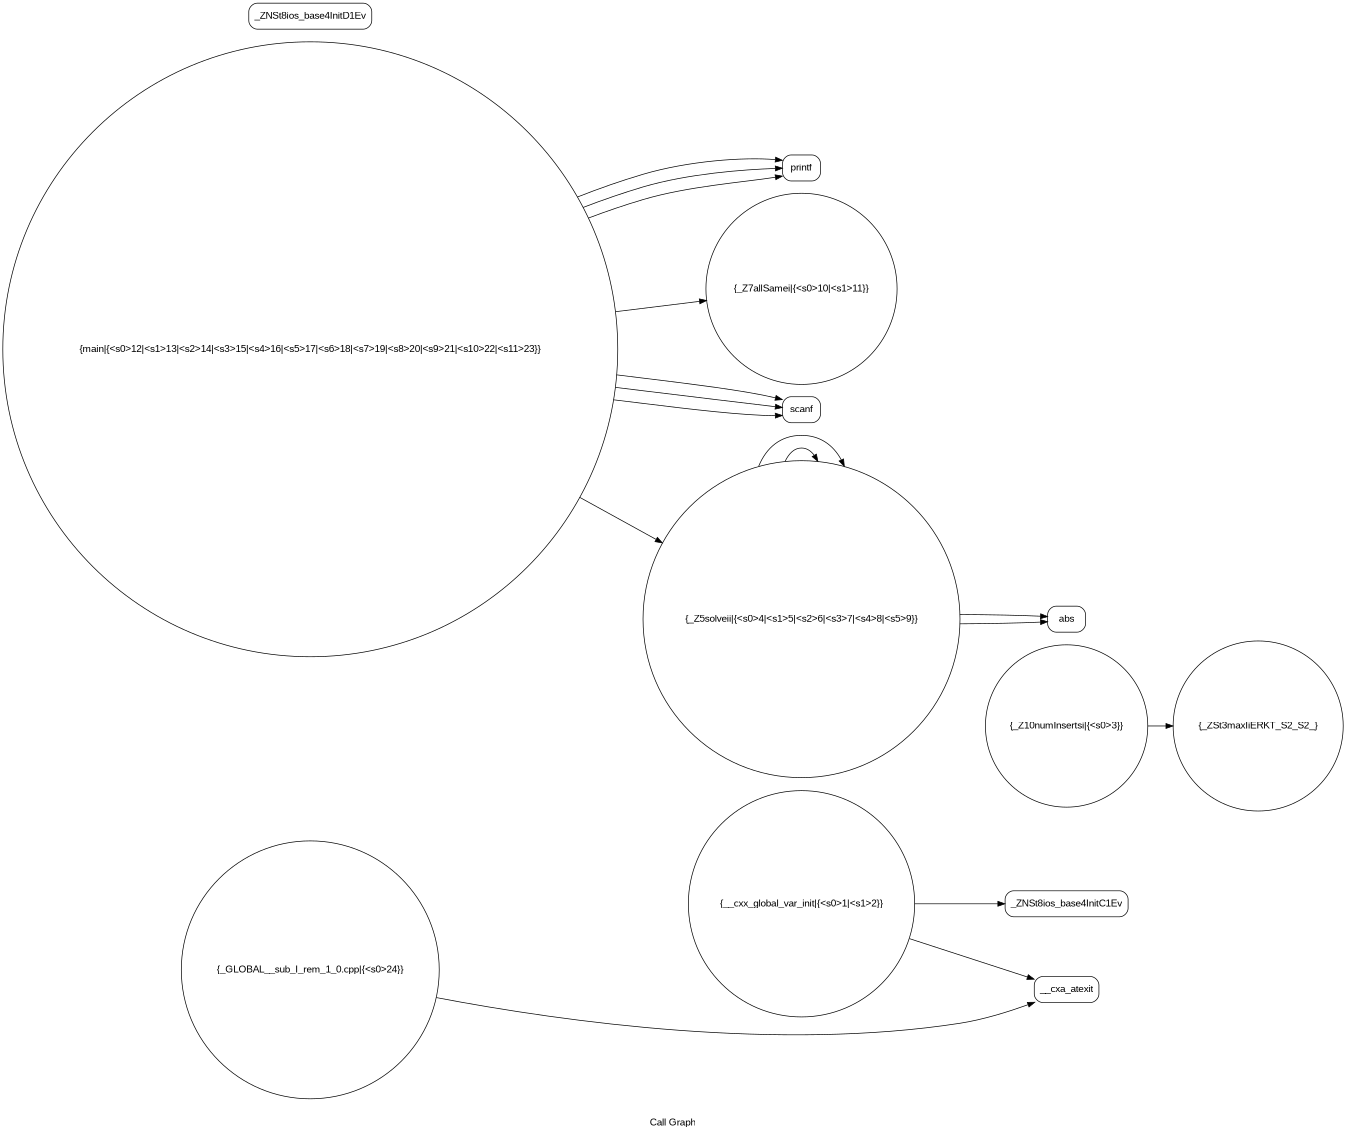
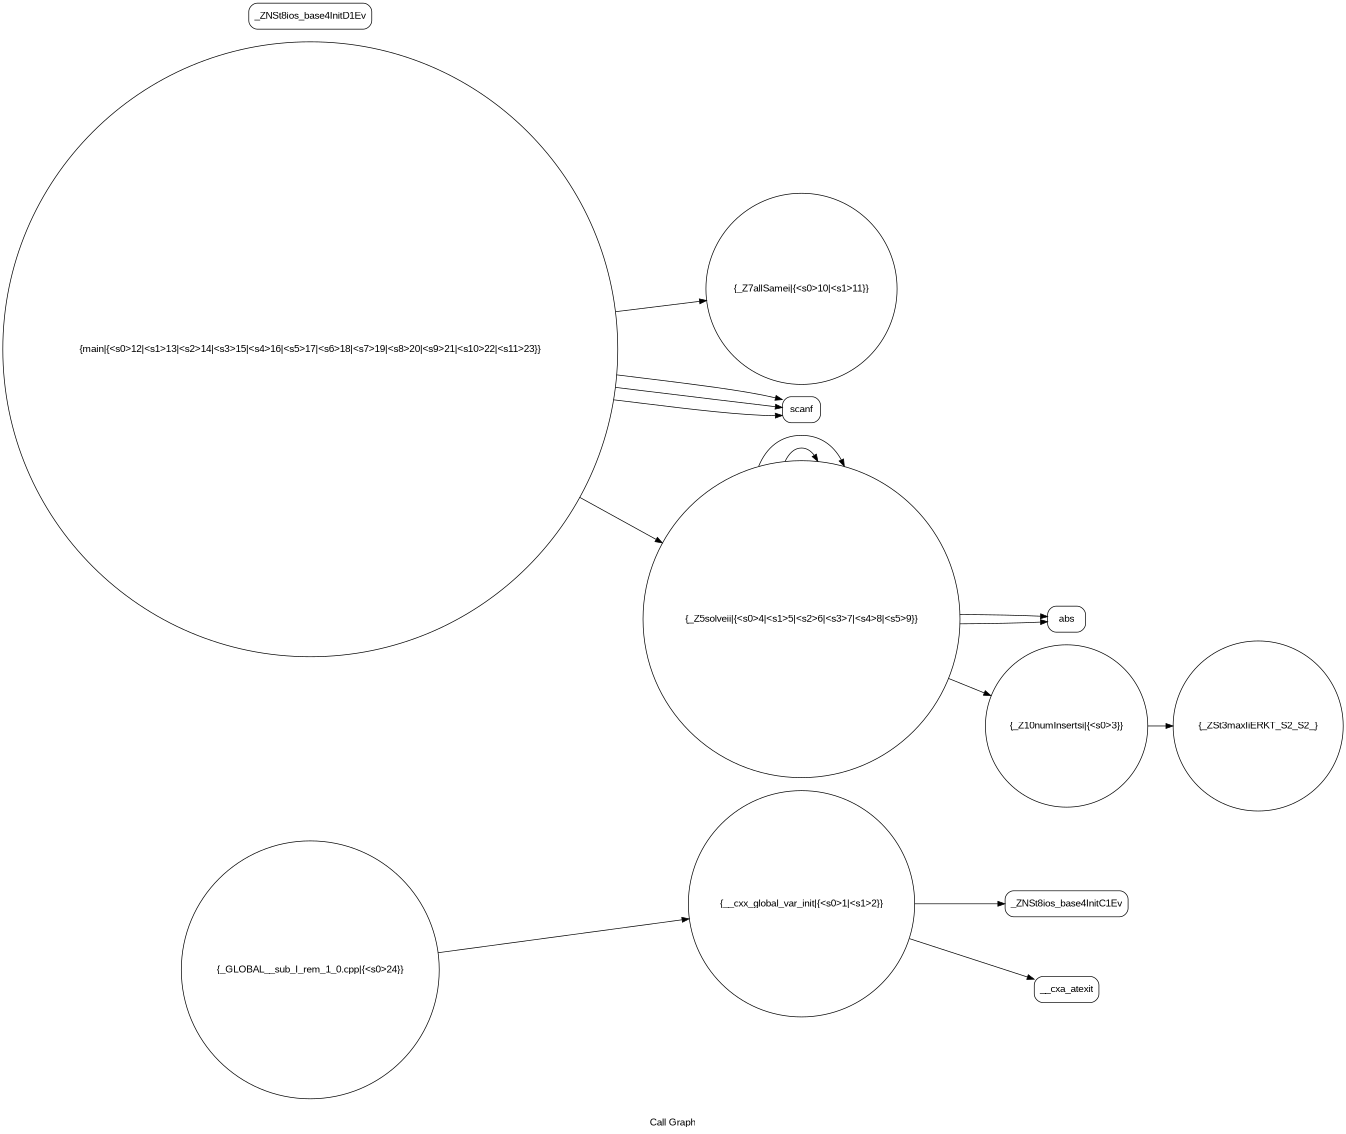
(802, 168) -> none
none -> (966, 686)
(733, 1033) -> (560, 936)
